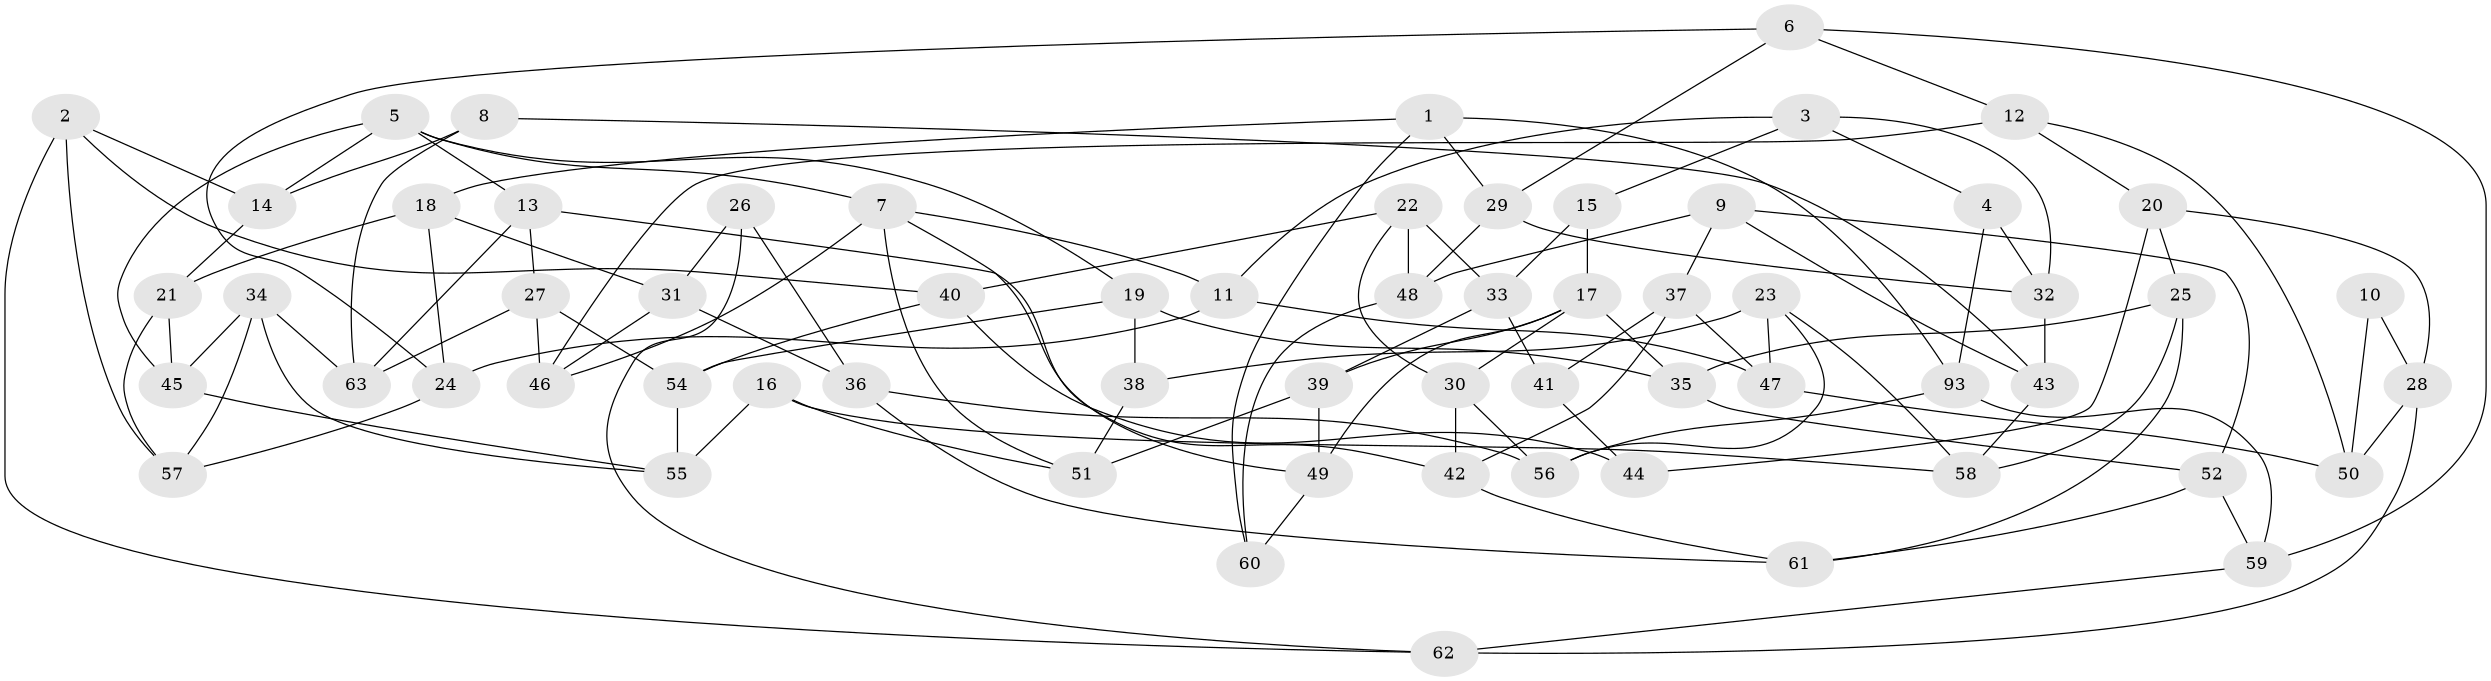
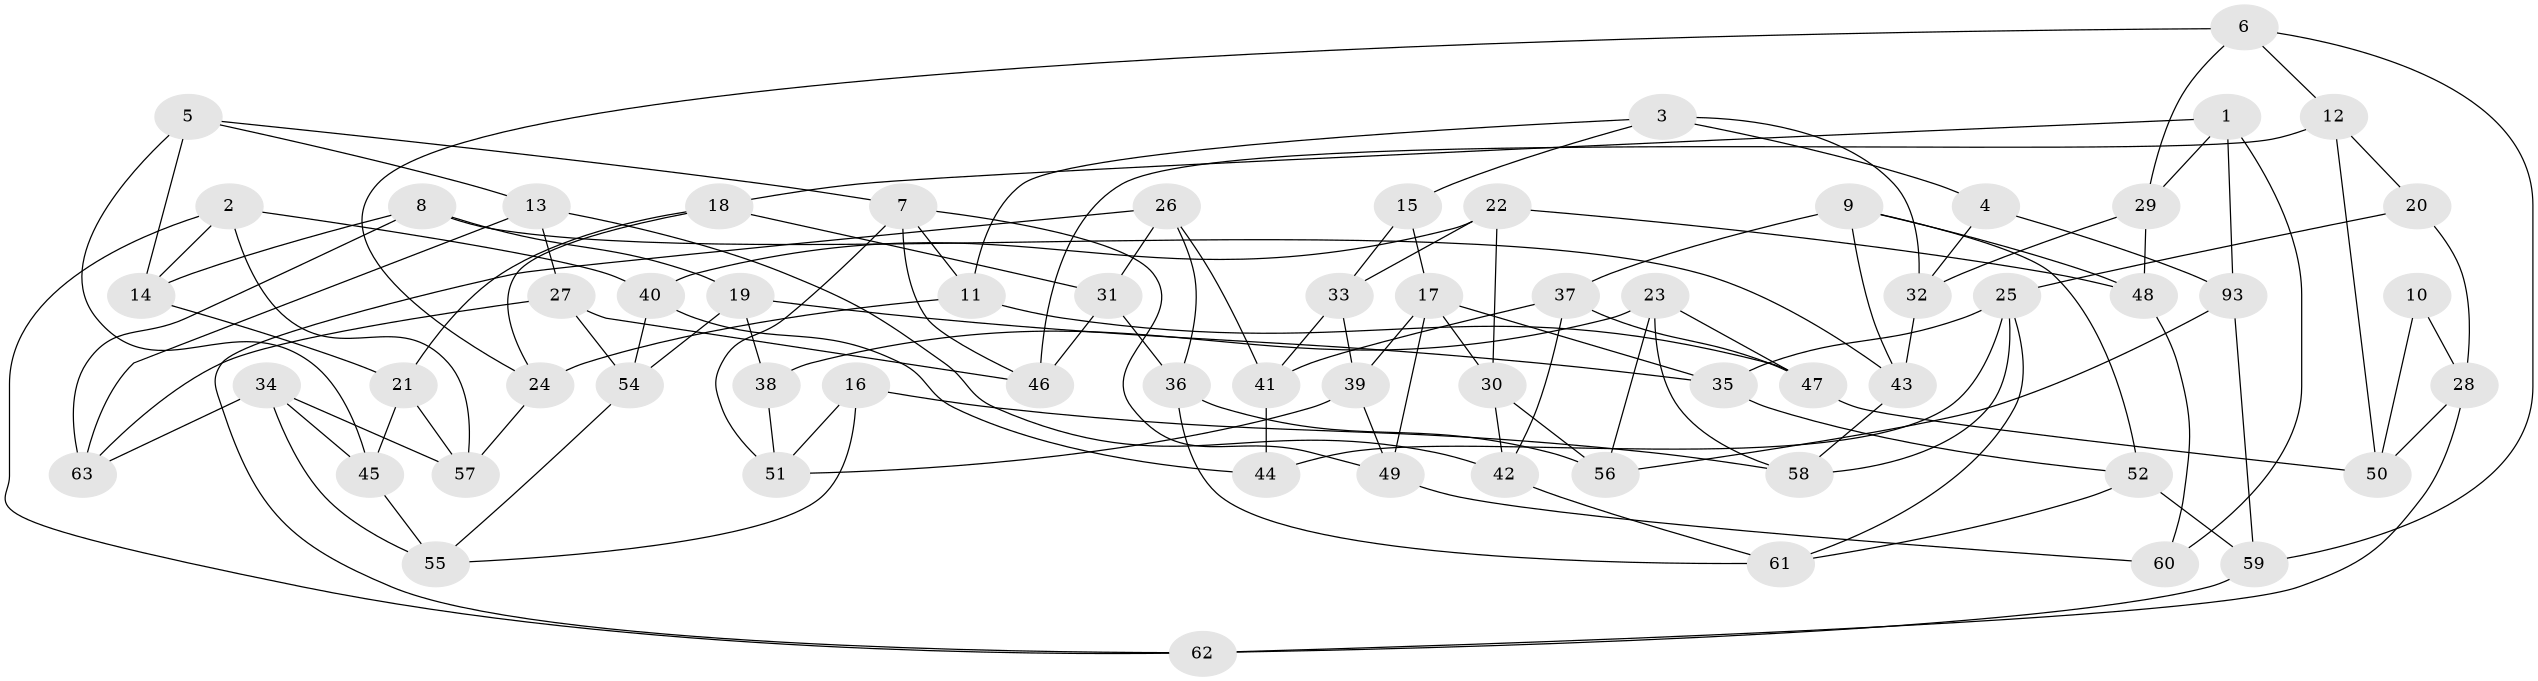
(867, 169) -> (584, 247)
none -> (1223, 293)
(1974, 436) -> (1696, 449)
